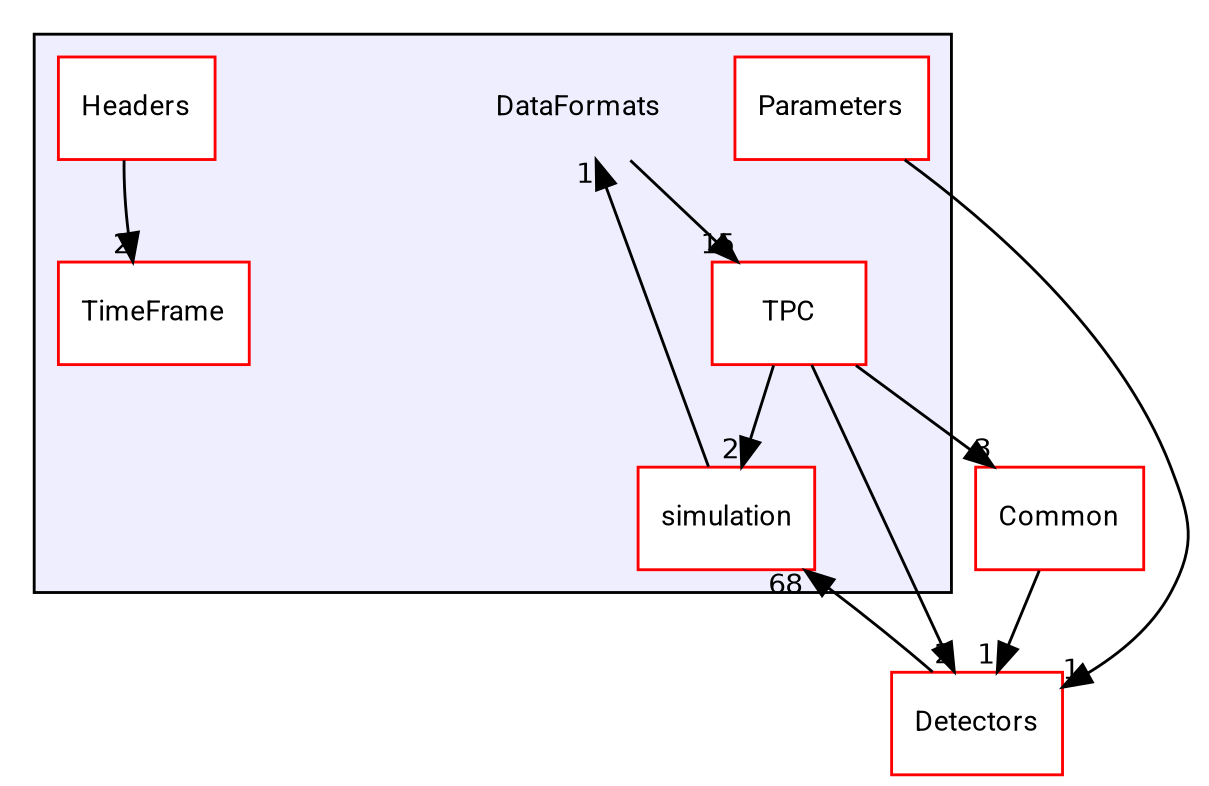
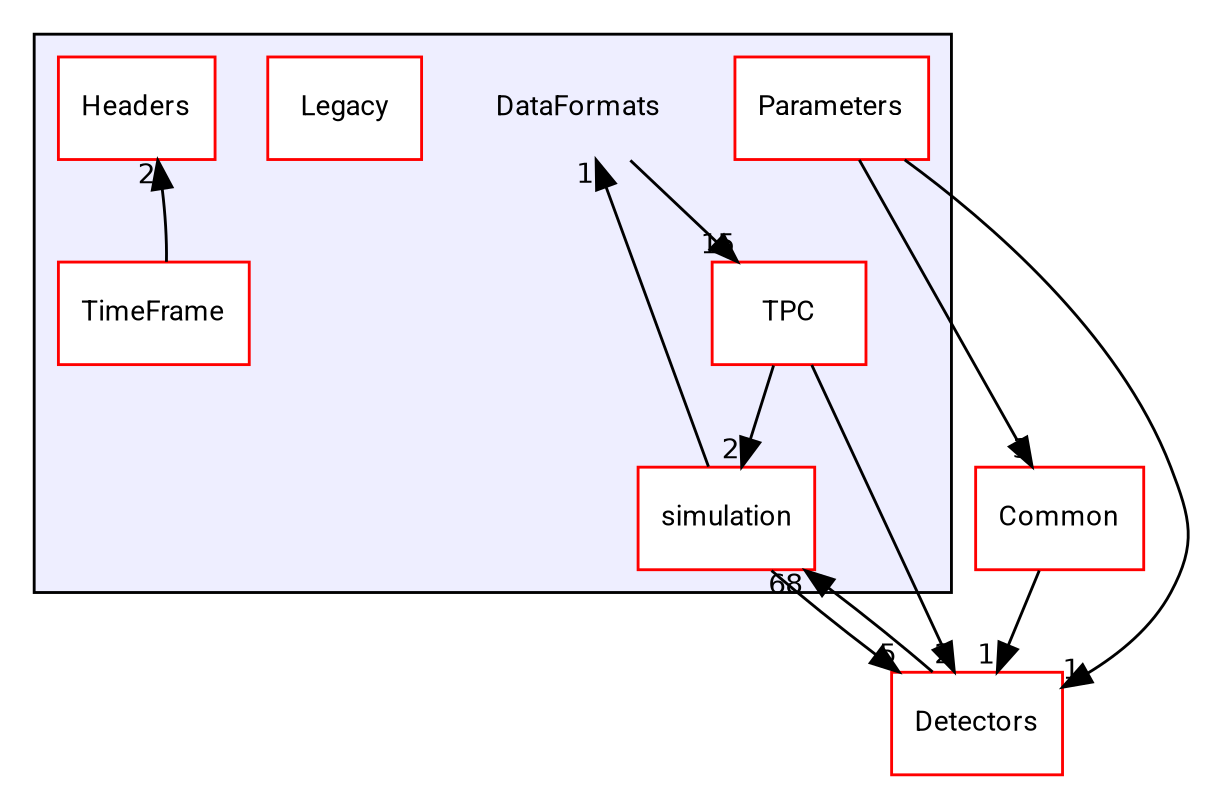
none -> (345, 108)
(125, 197) -> (166, 225)
(913, 408) -> (930, 286)
none -> (823, 613)
